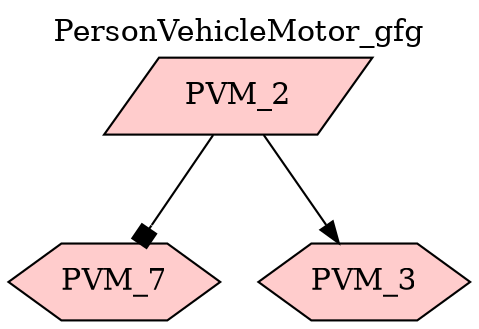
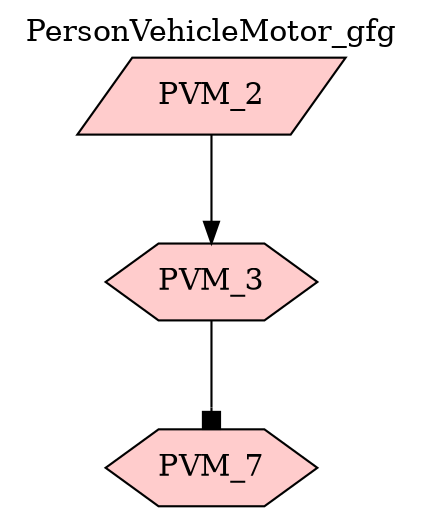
(182, 180) -> (211, 364)
